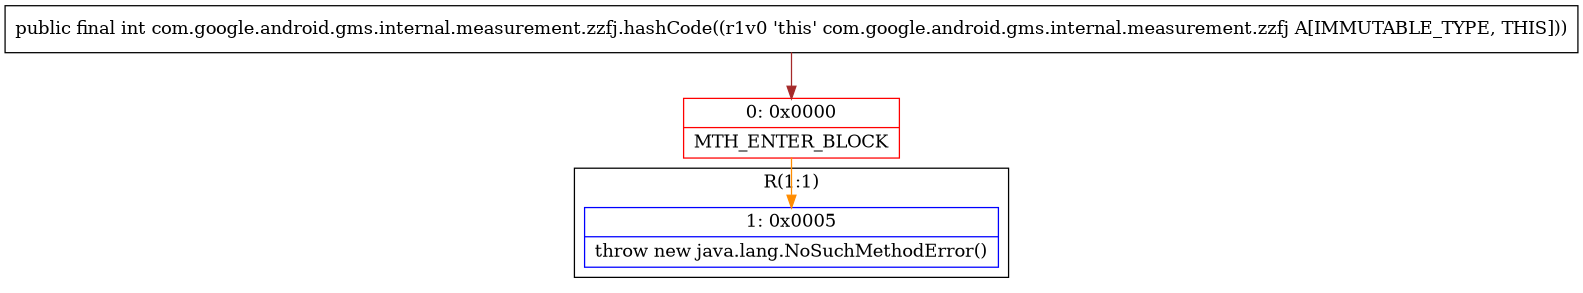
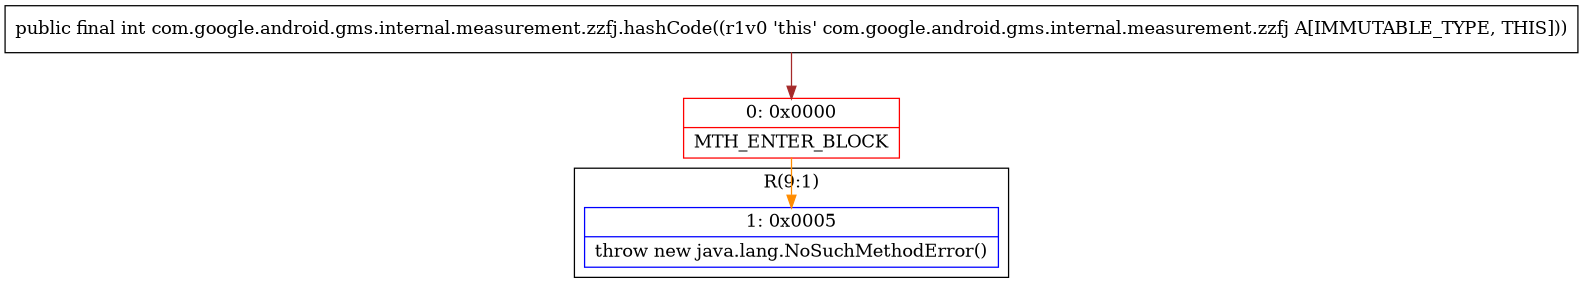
(791, 183) -> (791, 183)
